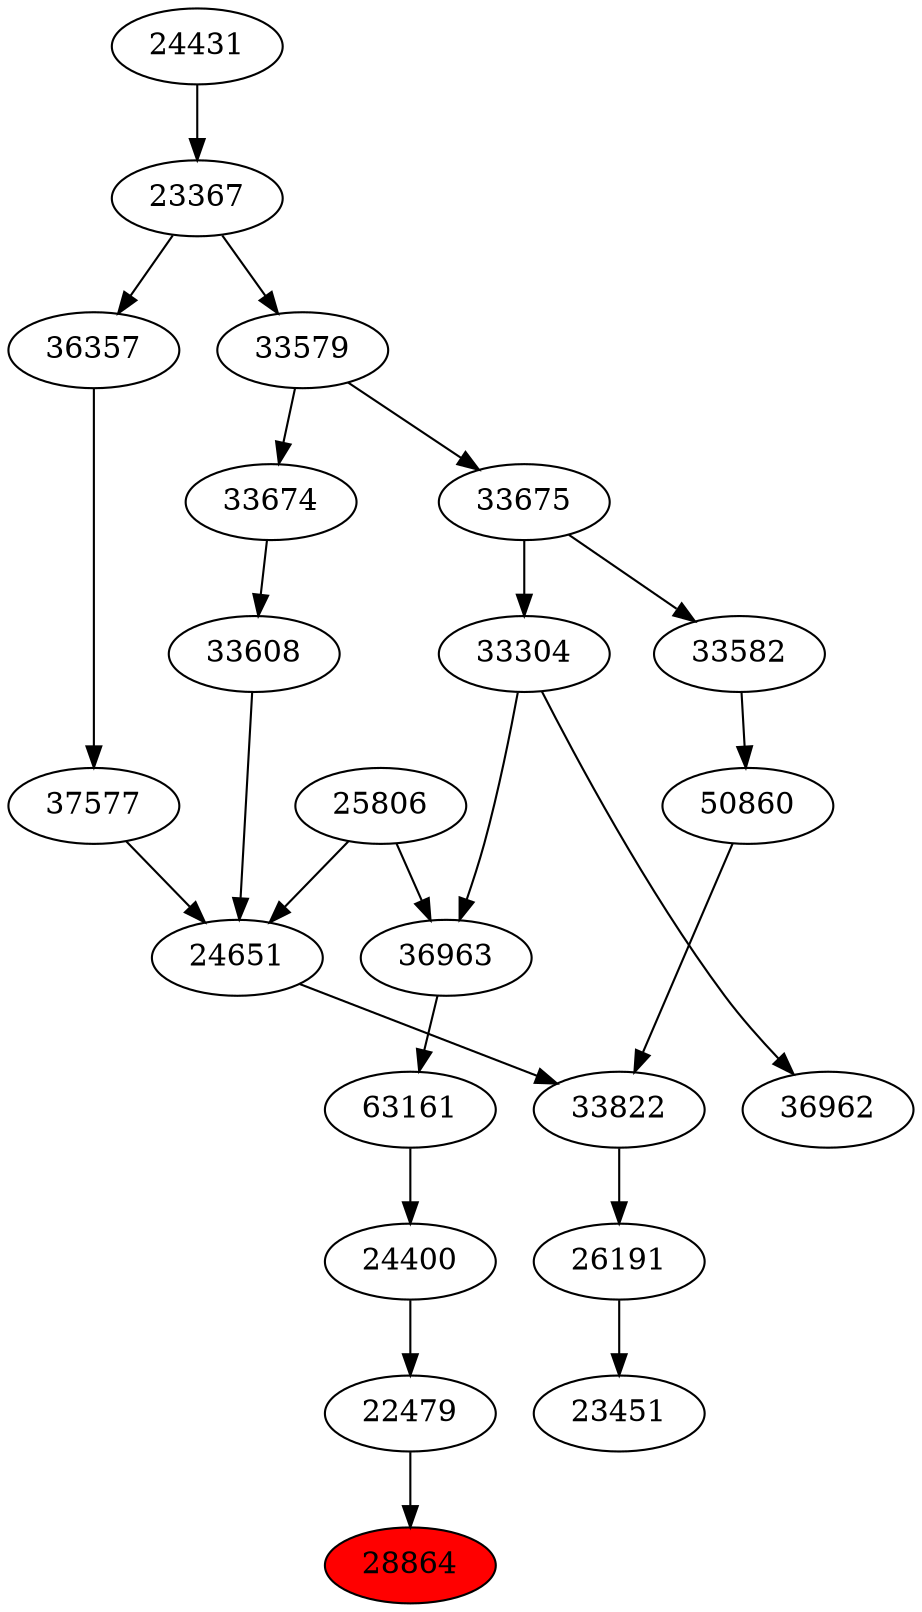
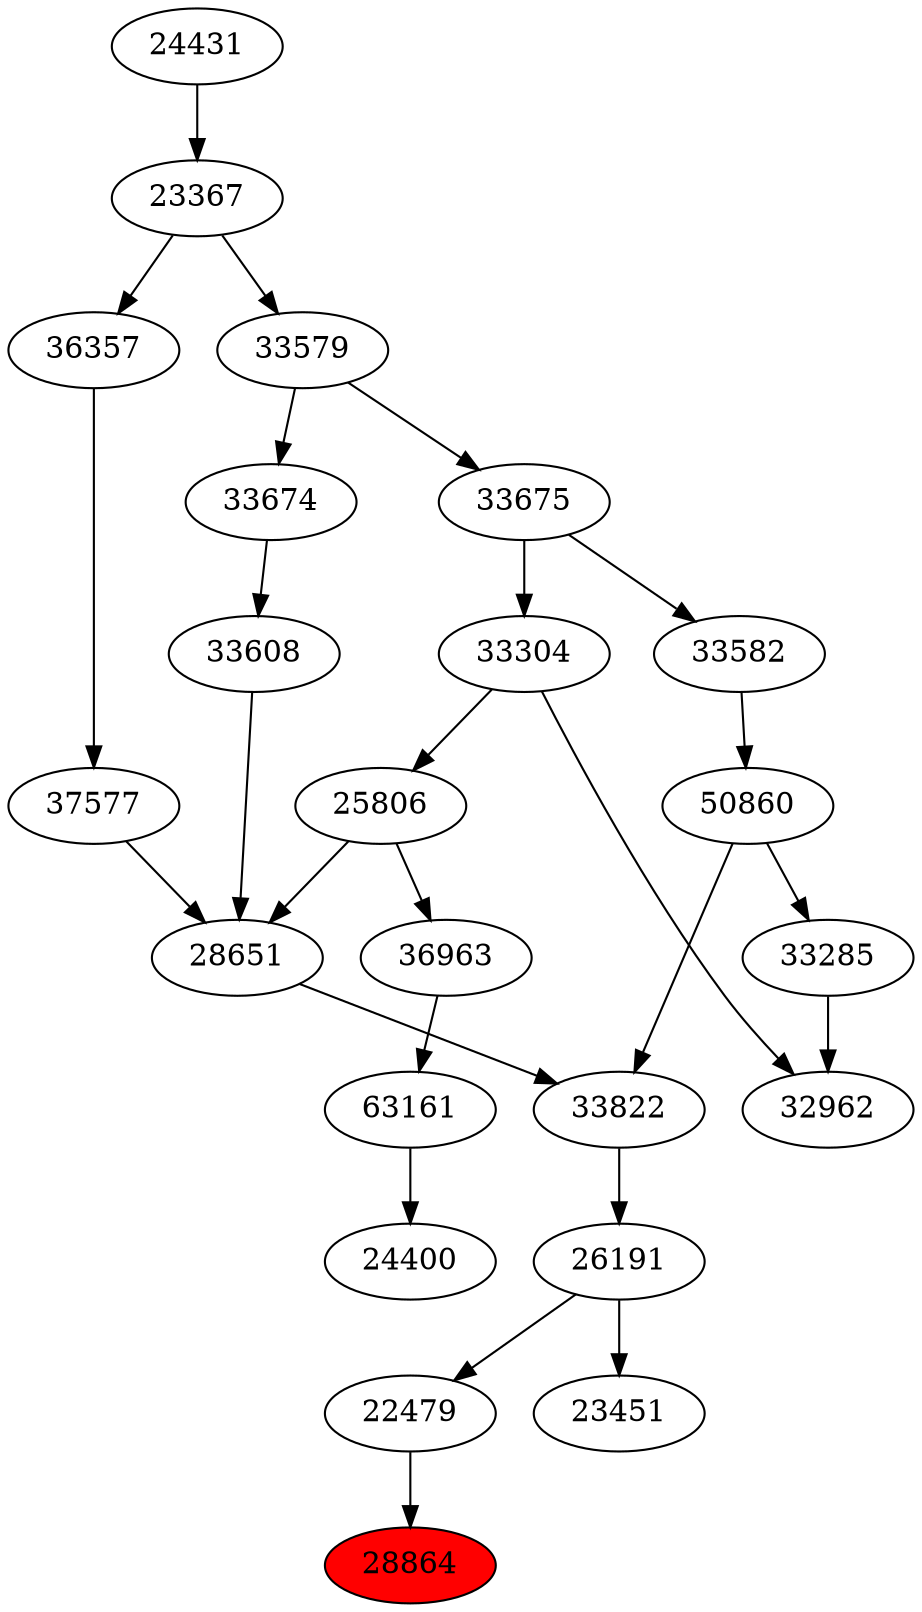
(496, 797) -> (460, 722)
(237, 958) -> (237, 958)
none -> (828, 958)
(828, 1110) -> (828, 1110)
(410, 1327) -> (524, 1331)
